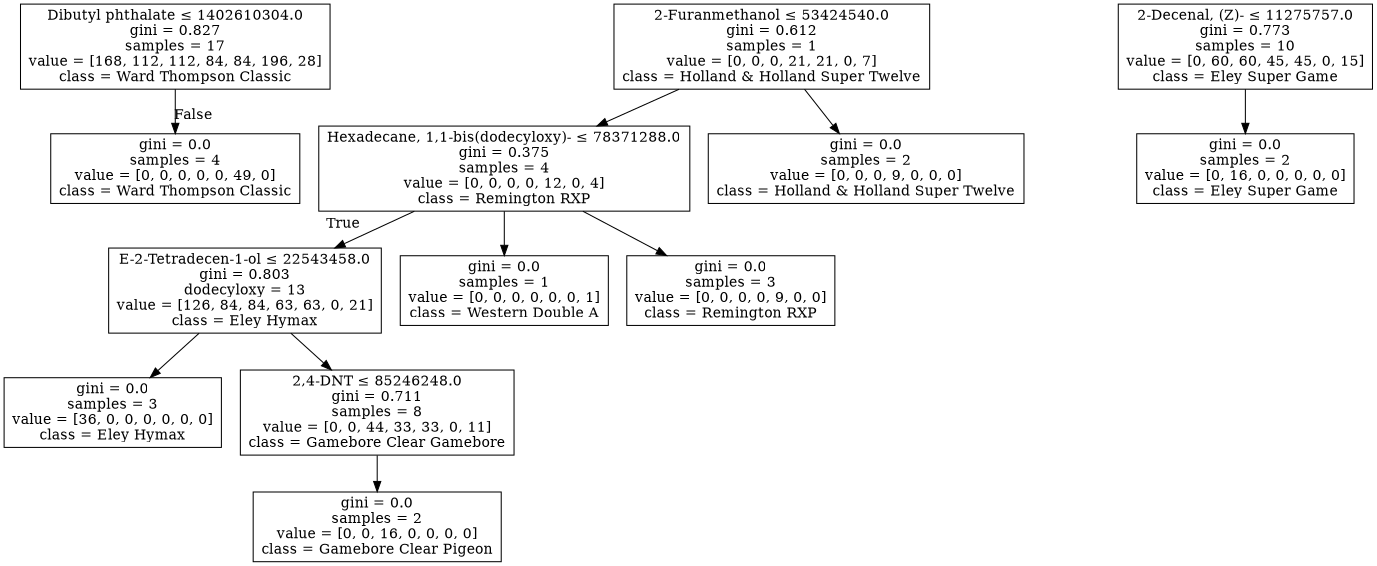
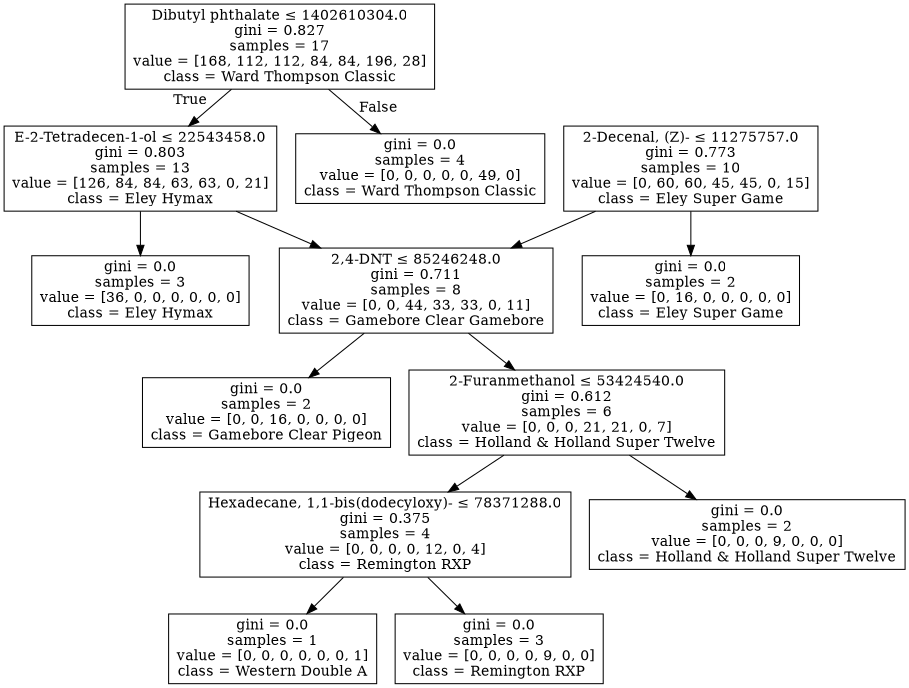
(772, 46) -> (567, 412)
(379, 227) -> (214, 104)
none -> (558, 228)
(245, 290) -> (140, 168)
none -> (487, 348)
